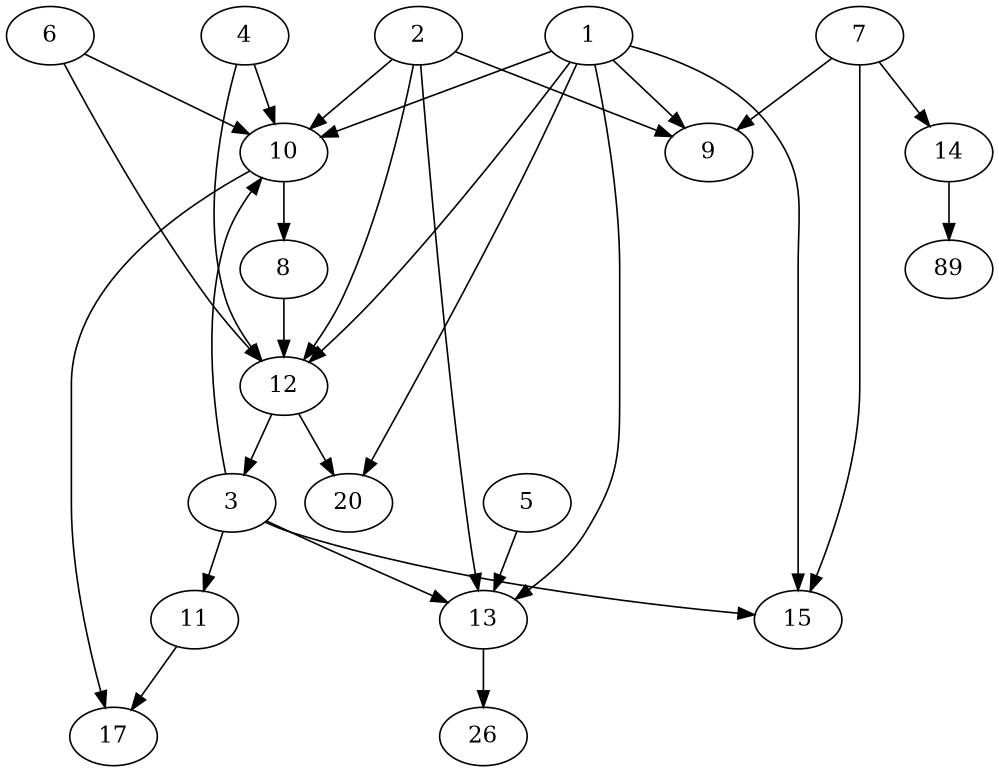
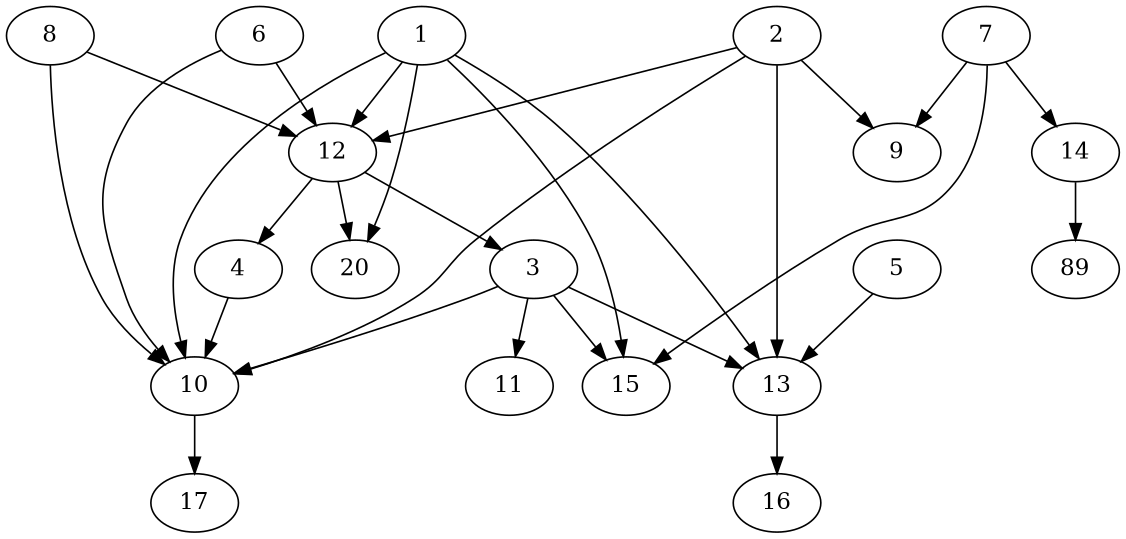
(643, 88) -> none
(284, 203) -> (72, 221)
(214, 209) -> (291, 204)
(159, 671) -> none
(483, 736) -> (777, 503)
